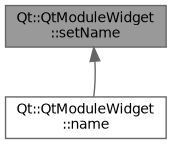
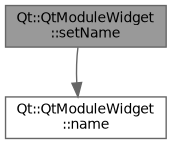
(95, 79) -> (77, 65)
